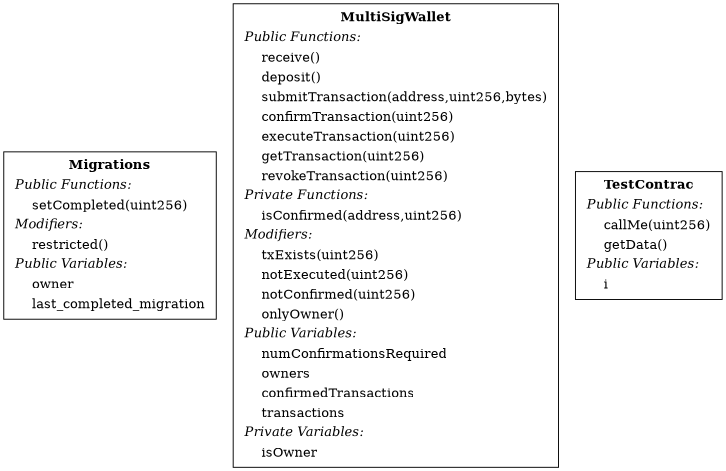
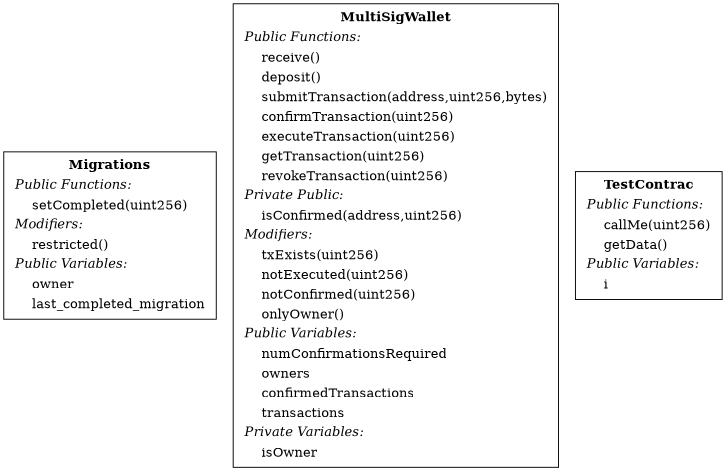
(307, 195) -> (294, 195)
